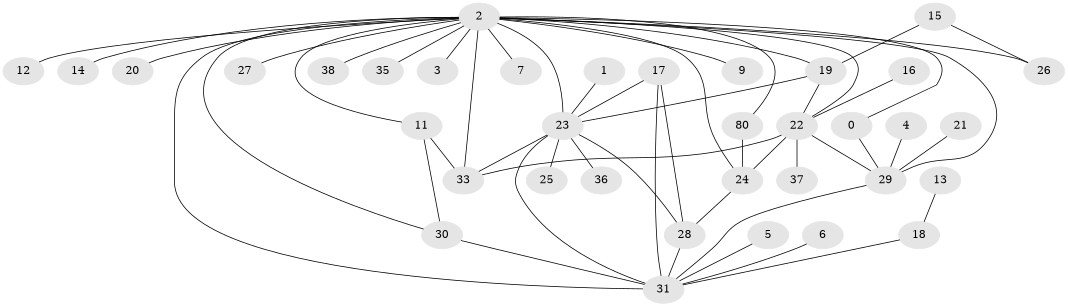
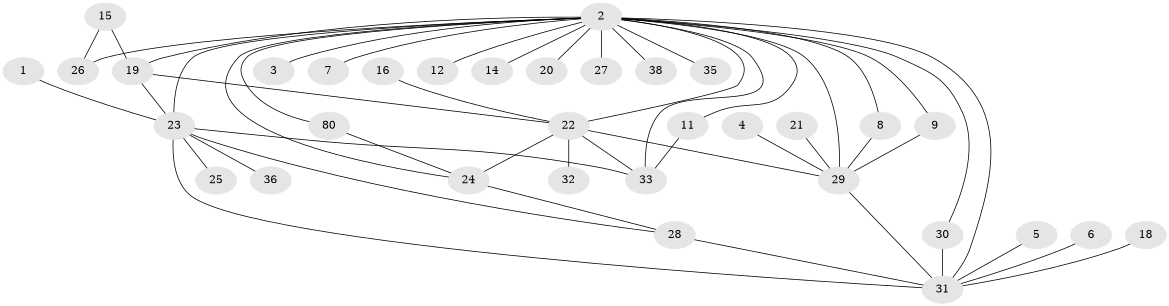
(659, 71) -> none
(852, 126) -> (880, 126)
none -> (887, 153)
(432, 180) -> none
(797, 180) -> (569, 180)
(940, 180) -> none
